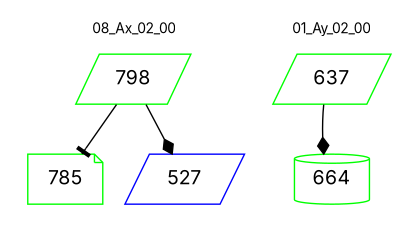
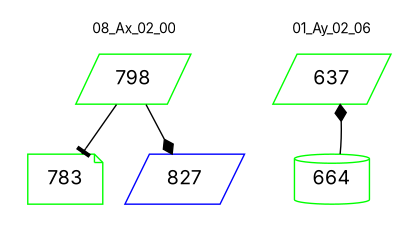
(332, 30) -> (332, 30)
(323, 121) -> (341, 138)
(65, 179) -> (65, 179)
(185, 179) -> (185, 179)
